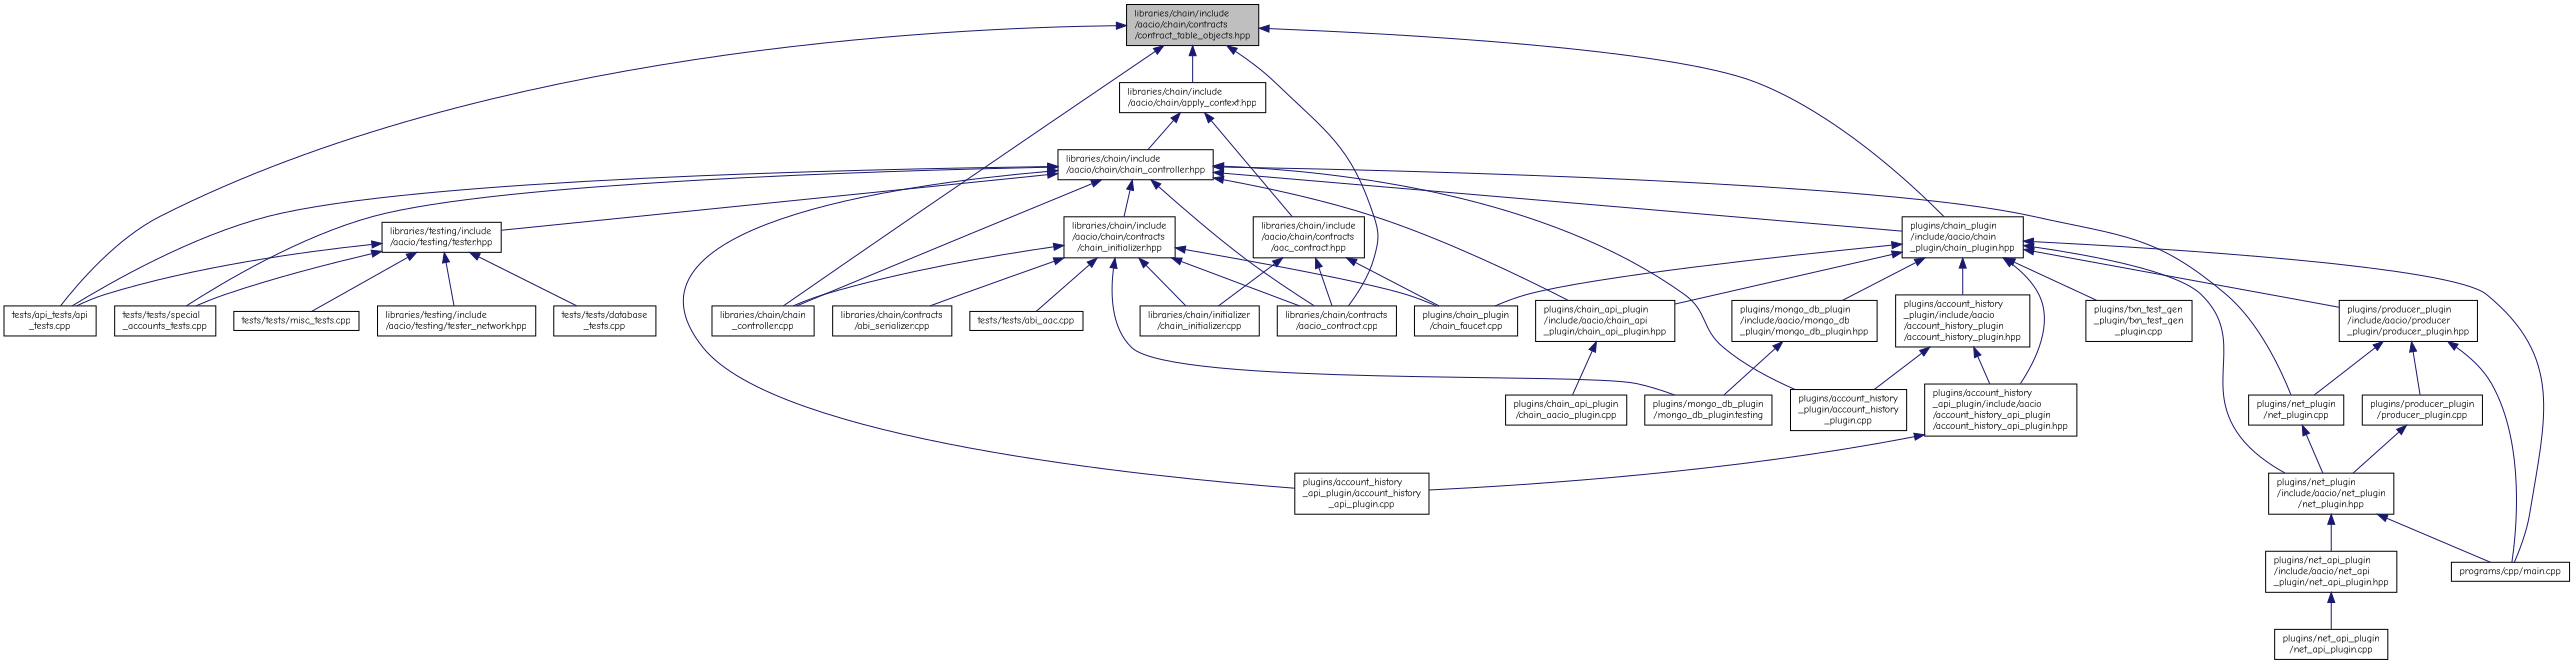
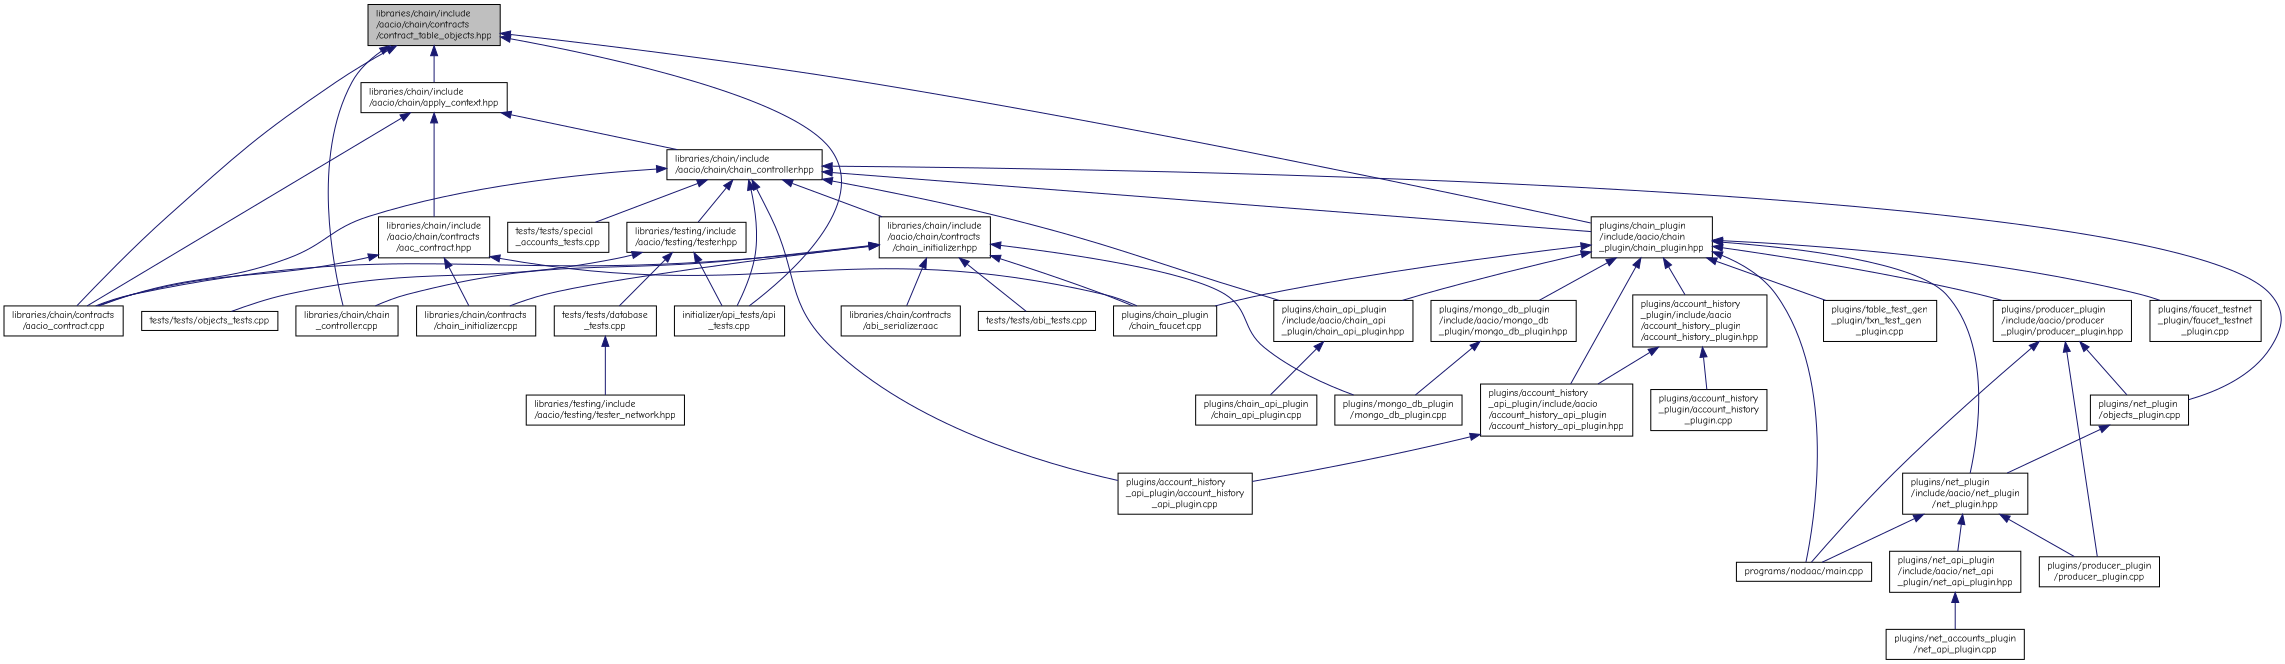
none -> (244, 212)
(1535, 221) -> none
(944, 245) -> none
(283, 277) -> none
(450, 284) -> (605, 371)
(50, 321) -> (730, 321)
(296, 321) -> (210, 321)
(892, 321) -> (901, 321)
(1026, 321) -> (1037, 321)
(1200, 321) -> (476, 321)
(2139, 321) -> (1880, 321)
none -> (2206, 321)
(1566, 410) -> (1256, 410)
(1708, 410) -> (1398, 410)
(2296, 410) -> (2139, 410)
(2376, 453) -> (2041, 538)
(2510, 572) -> (1804, 572)
(2331, 644) -> (1955, 644)
